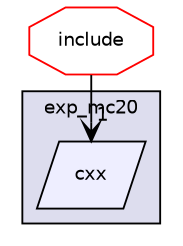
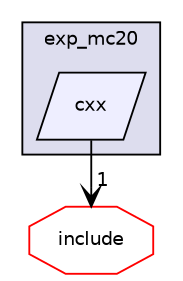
(91, 102) -> (91, 166)
